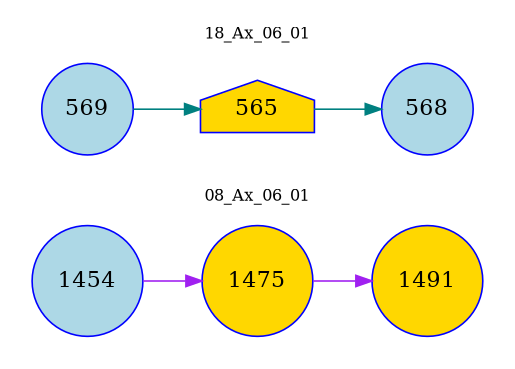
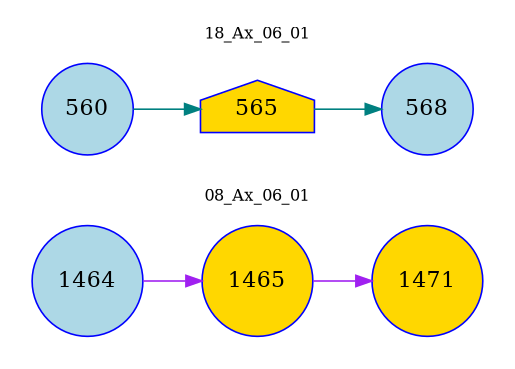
(88, 109) -> (88, 109)
(88, 281) -> (88, 281)
(257, 281) -> (257, 281)
(427, 281) -> (427, 281)
